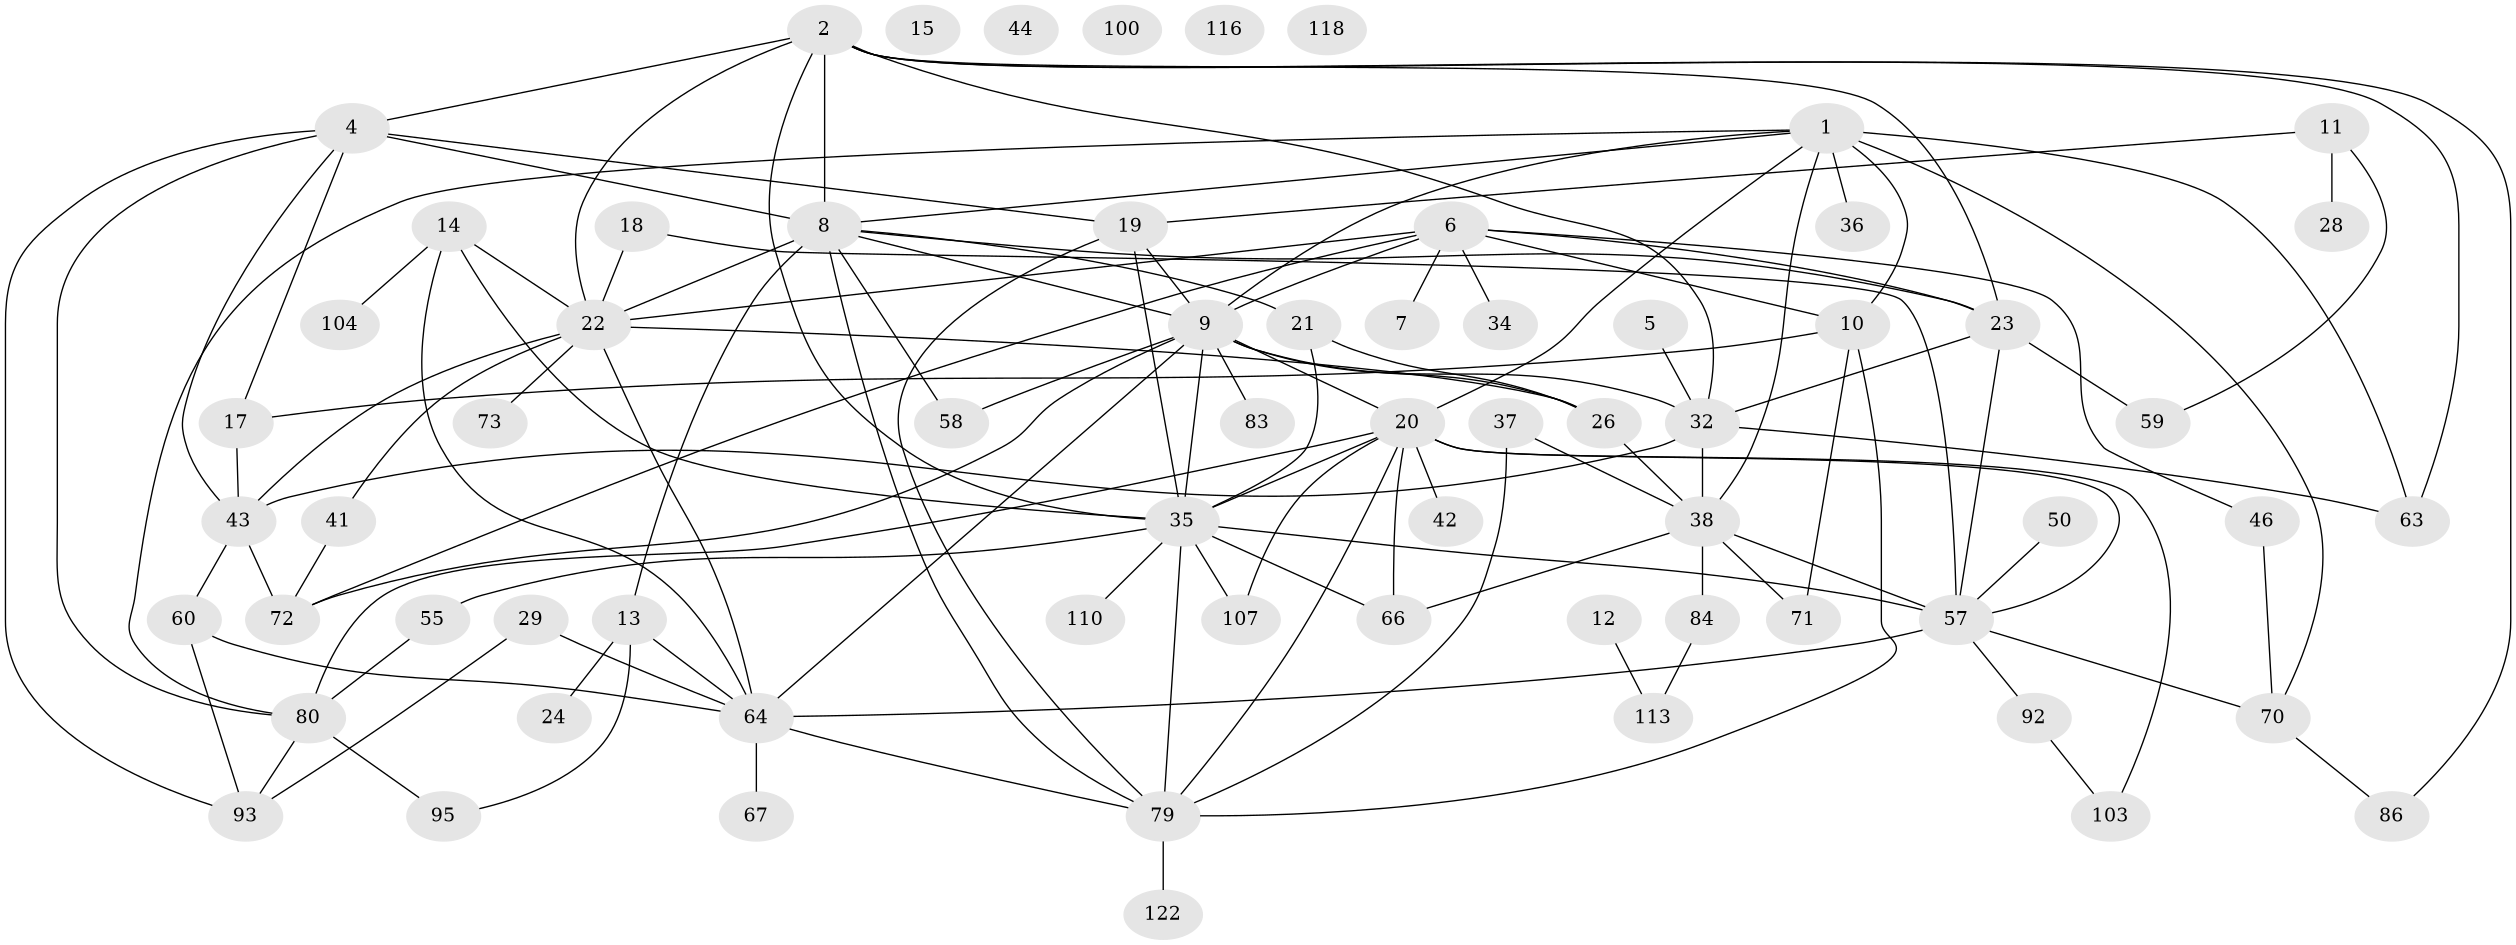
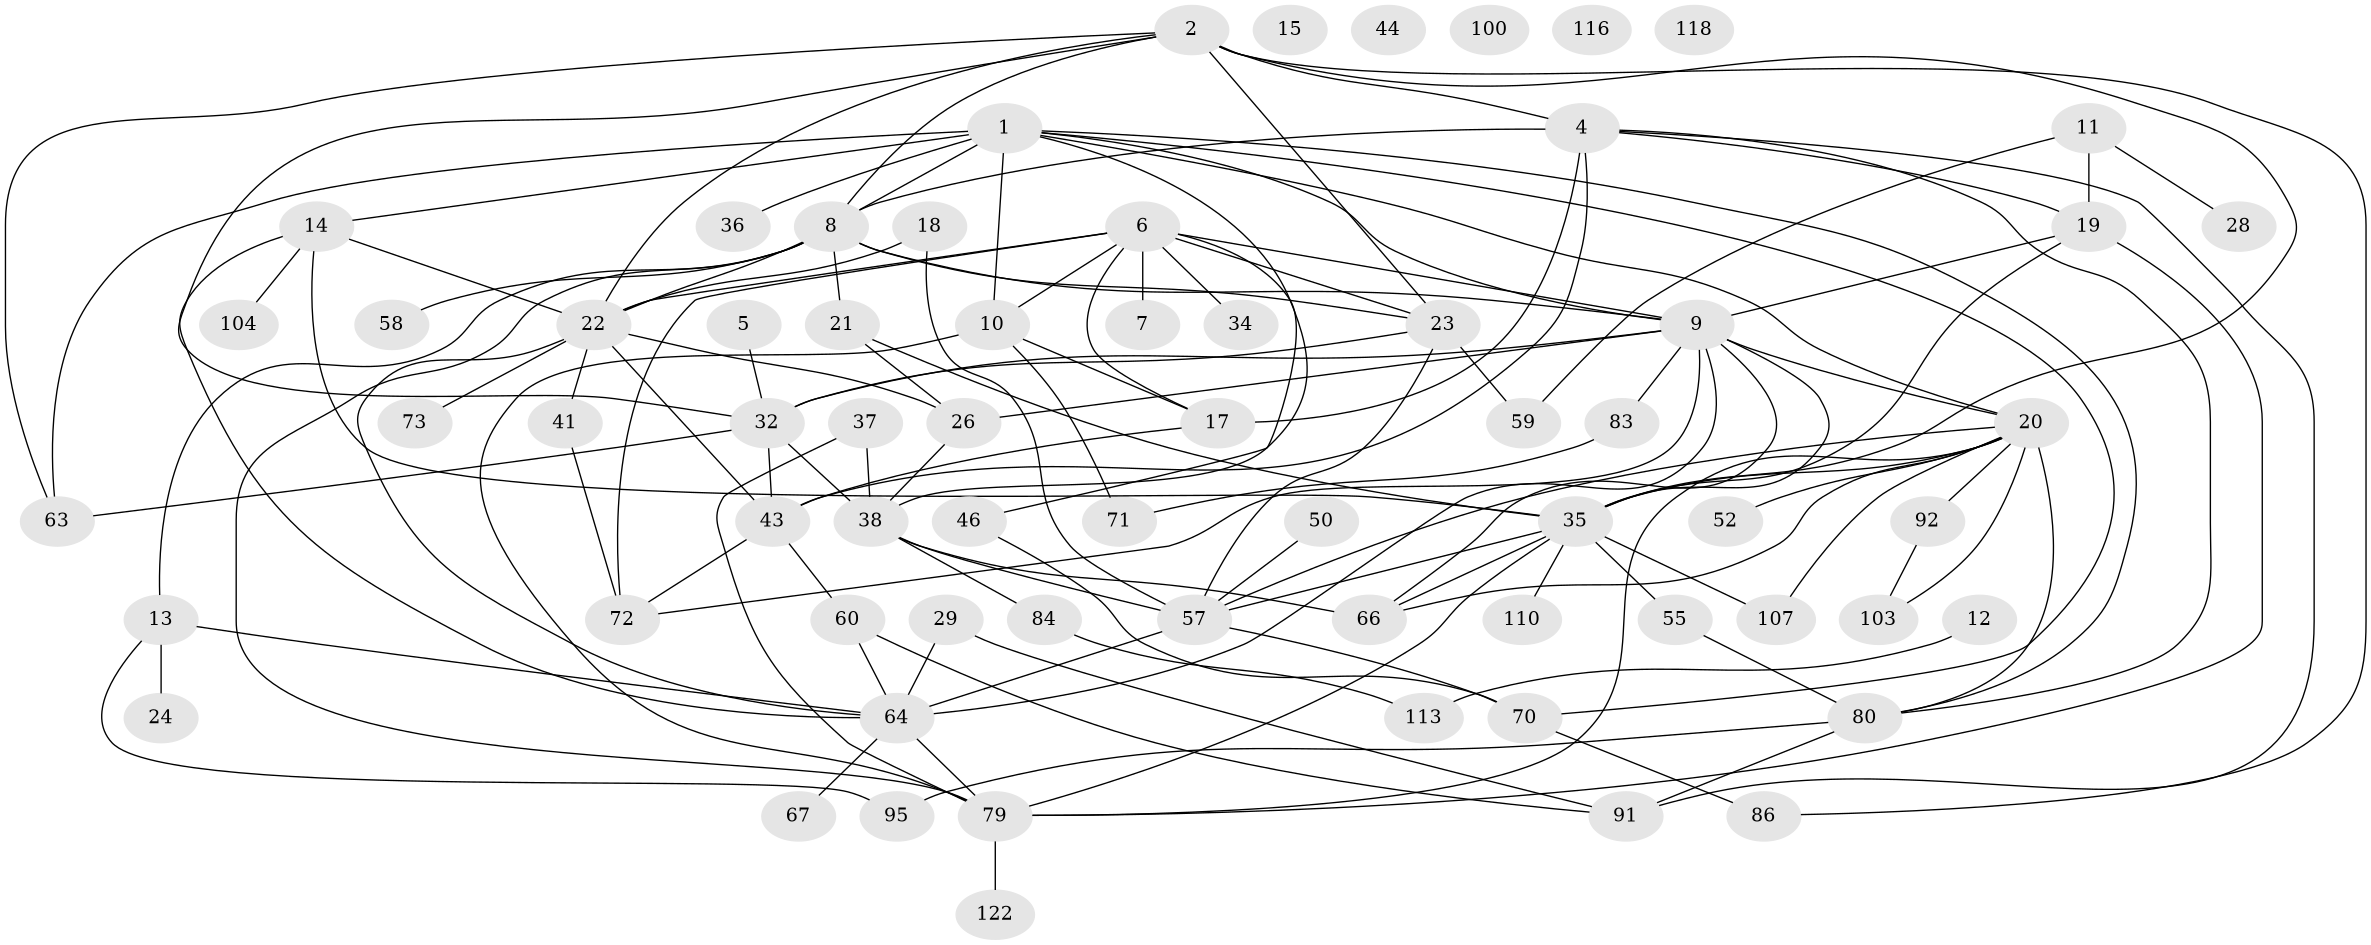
none -> (661, 178)
none -> (1091, 344)
(1087, 369) -> (1631, 483)
(1446, 522) -> (1726, 522)
(1753, 571) -> (1409, 478)
(1995, 669) -> (1980, 472)
(246, 816) -> (1626, 816)
